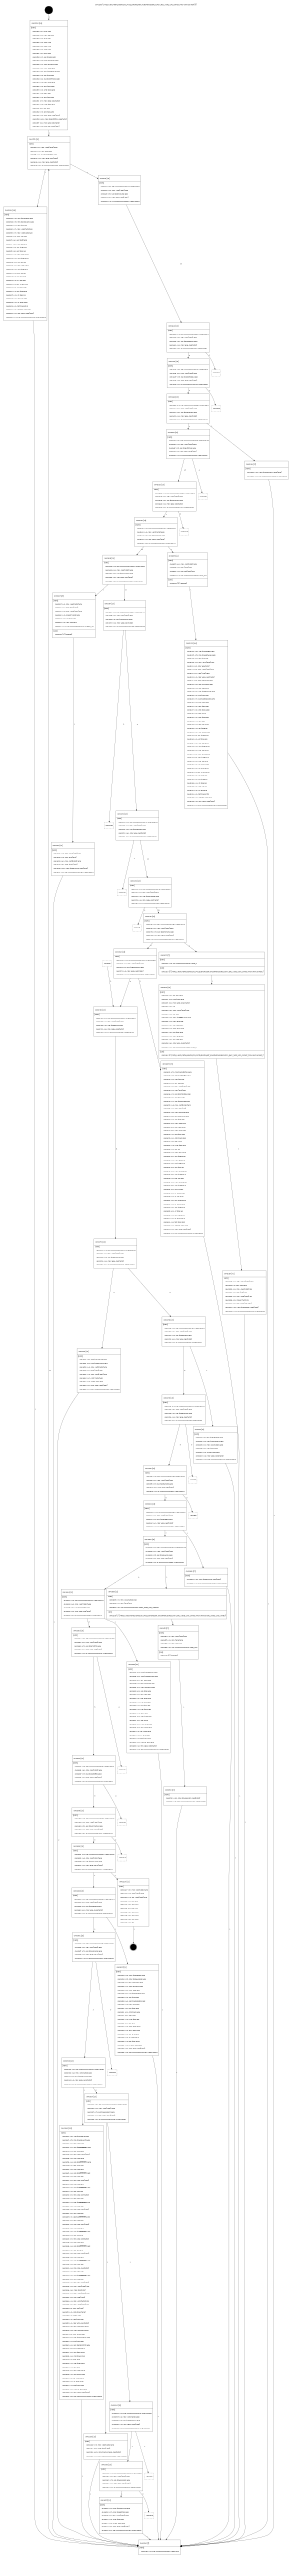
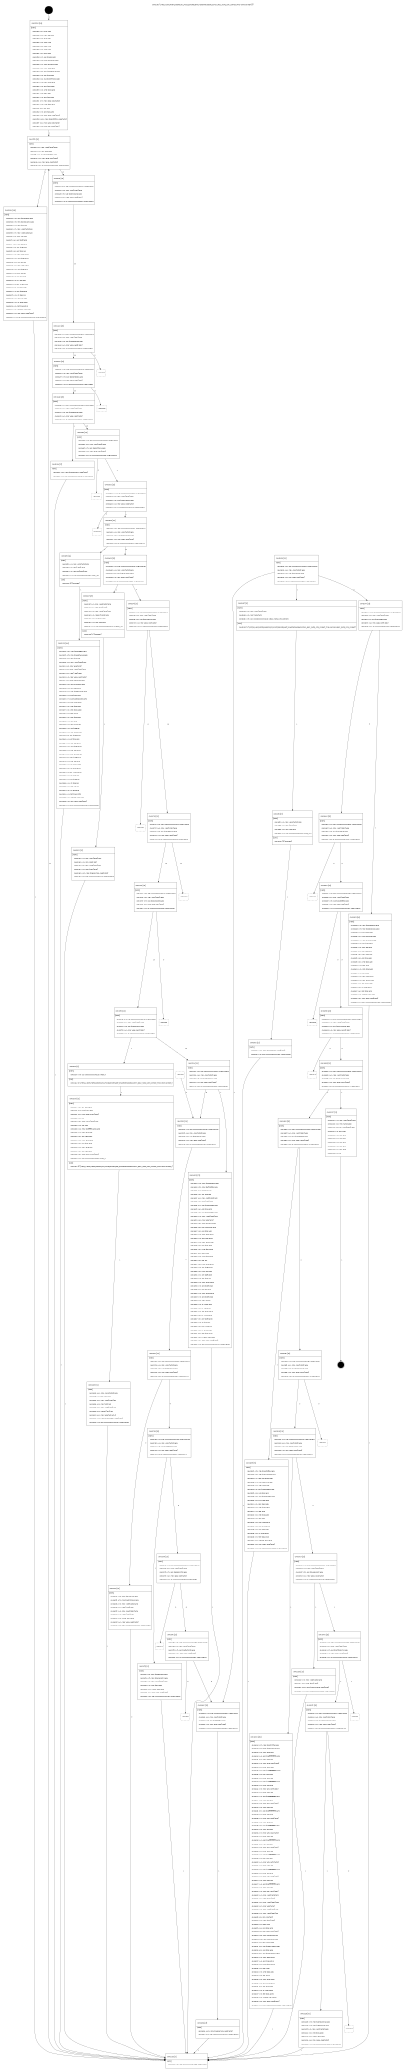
(165, 1533) -> (233, 1124)
